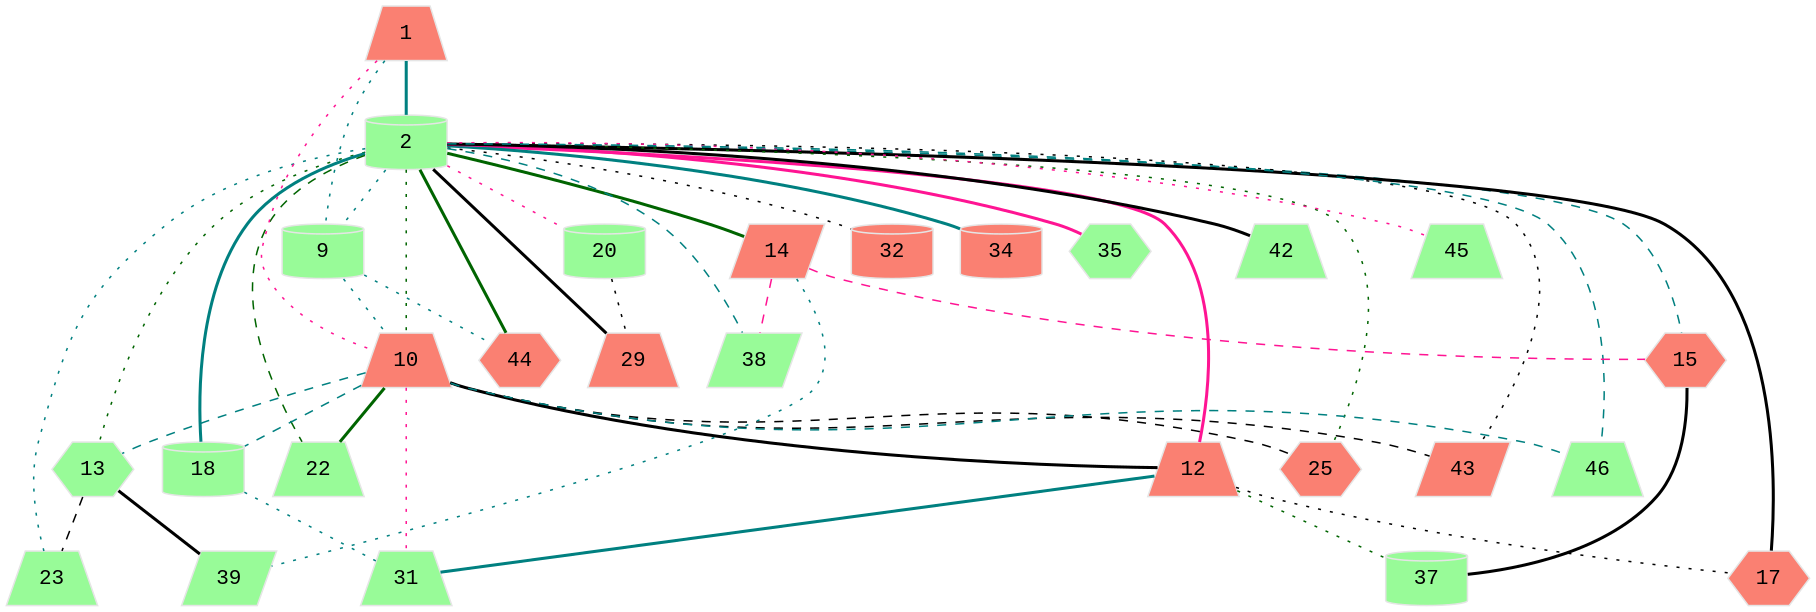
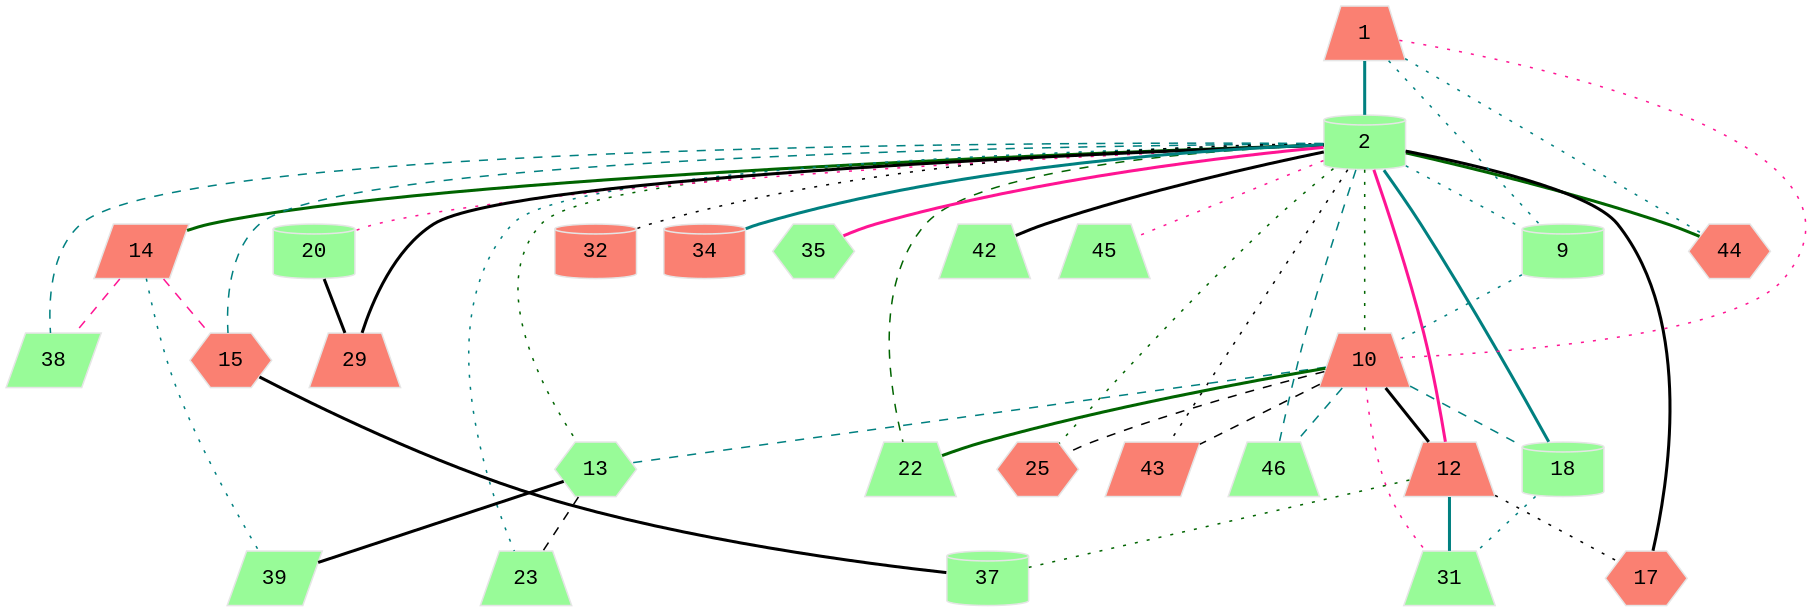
(619, 306) -> (335, 306)
(428, 309) -> (1554, 146)
